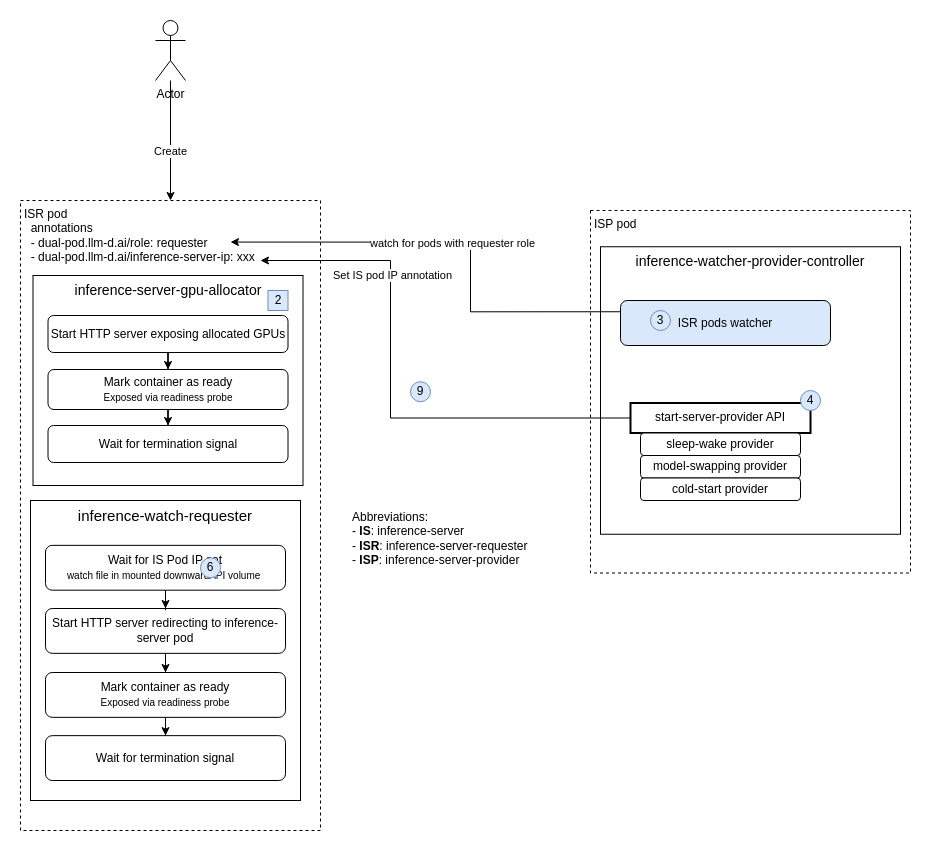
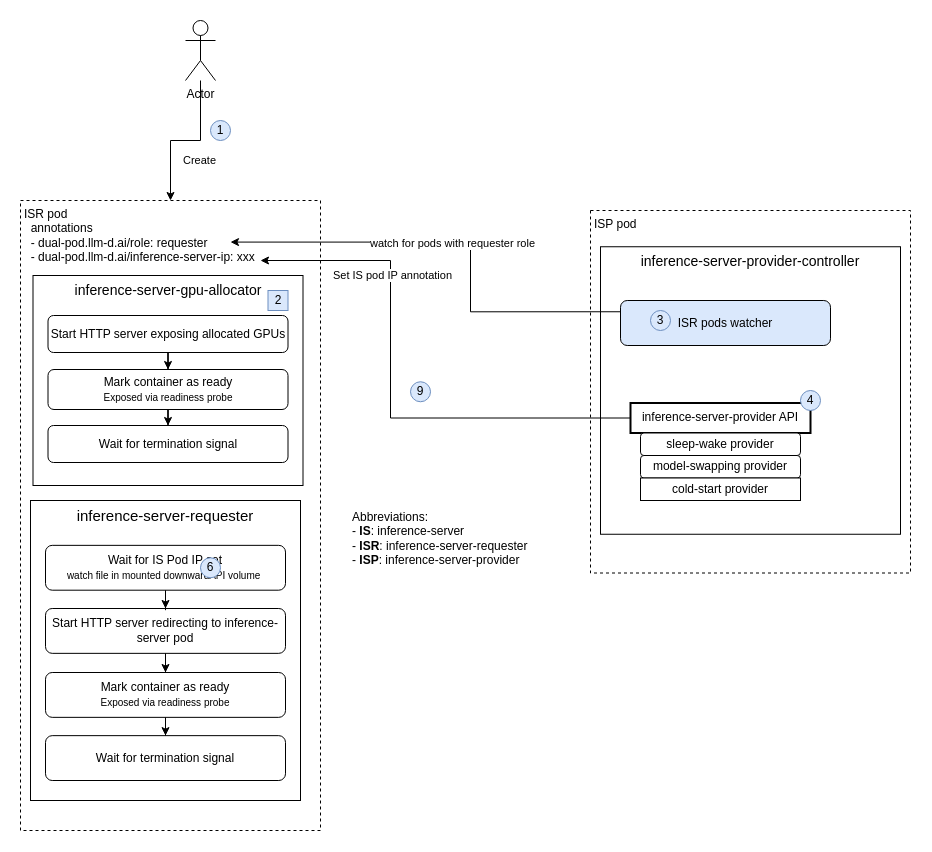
(171, 51) -> (201, 51)
none -> (221, 131)
(751, 261) -> (751, 261)
(721, 418) -> (721, 425)
(721, 489) -> (721, 489)
(166, 515) -> (166, 515)
